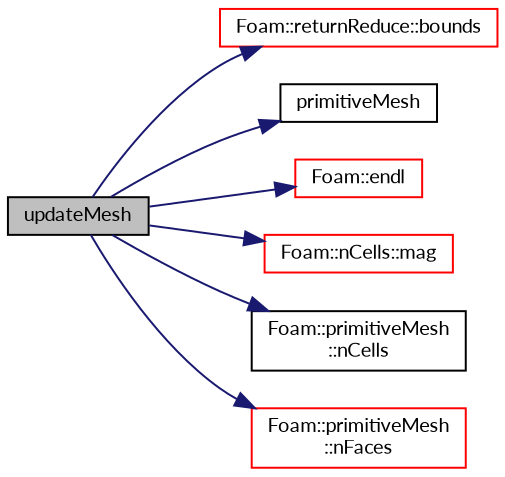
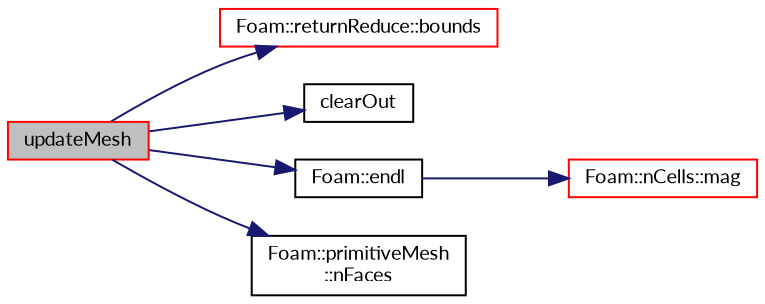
(359, 103) -> (359, 103)
(359, 178) -> (359, 178)
(78, 216) -> (78, 141)
(197, 232) -> (485, 178)
(359, 341) -> none
(359, 438) -> (359, 266)
